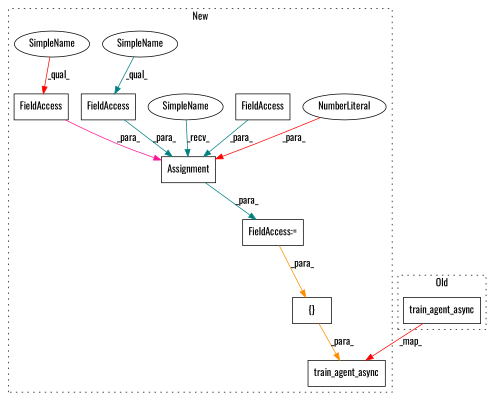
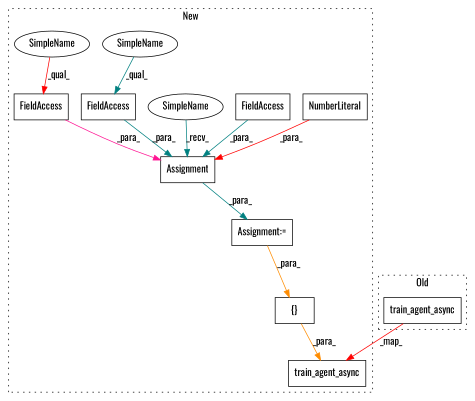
(344, 107) -> (335, 107)
(273, 233) -> (262, 233)
